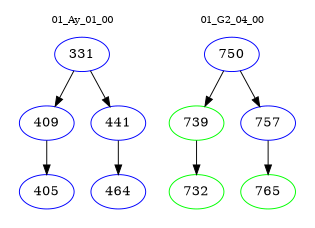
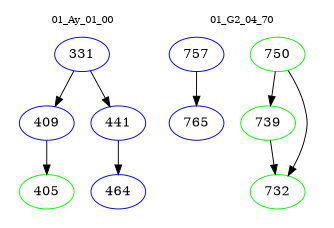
(232, 21) -> (242, 21)
(232, 54) -> (278, 54)
(248, 84) -> (307, 118)
(47, 192) -> (47, 192)
(268, 192) -> (197, 123)
